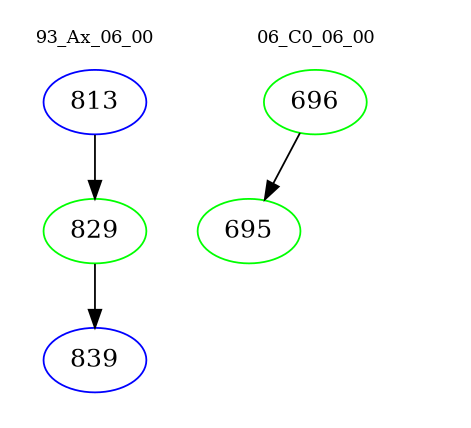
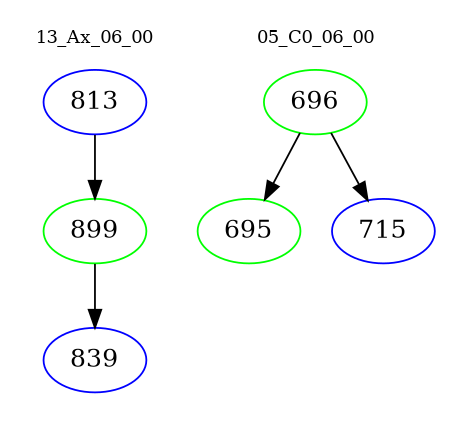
(95, 39) -> (95, 39)
(316, 39) -> (316, 39)
(95, 231) -> (95, 231)
none -> (383, 231)
